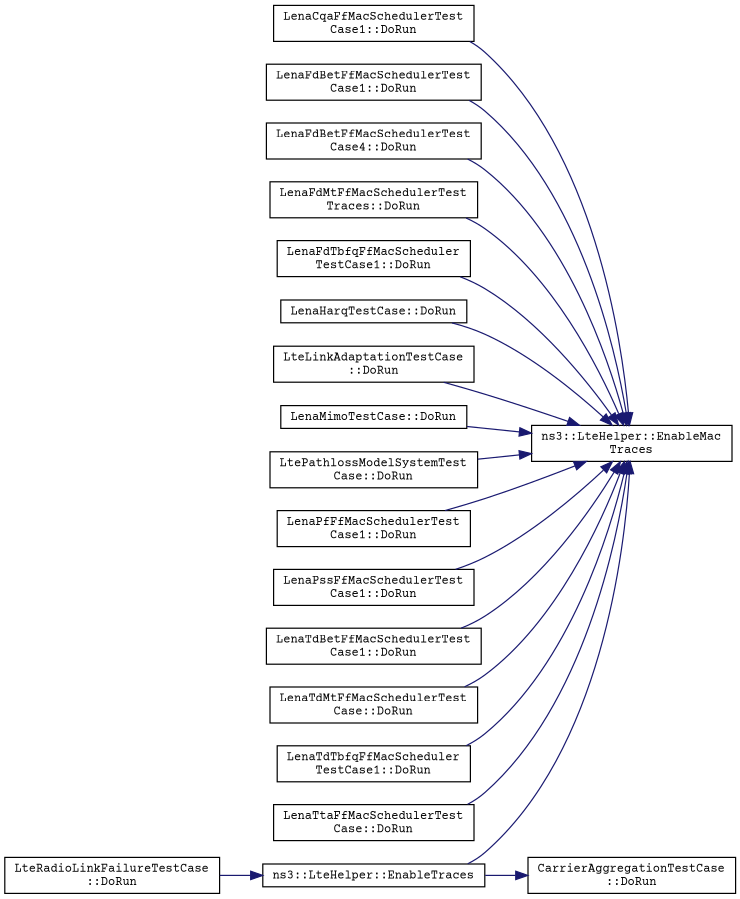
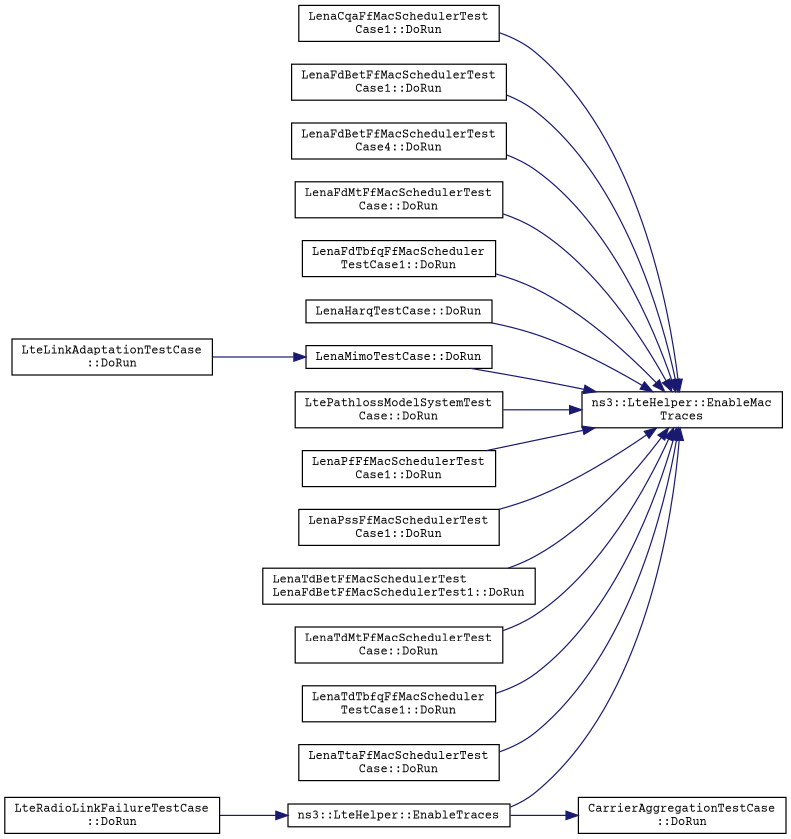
(374, 200) -> (399, 200)
(506, 401) -> (253, 357)
(374, 646) -> (399, 586)
